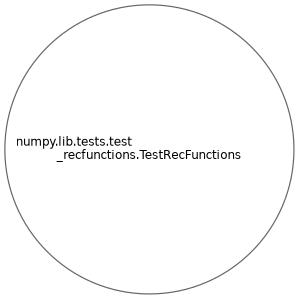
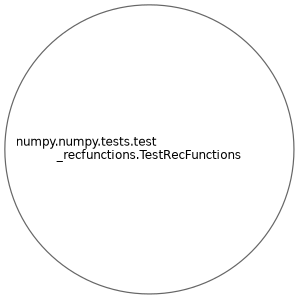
(149, 149) -> (149, 149)
